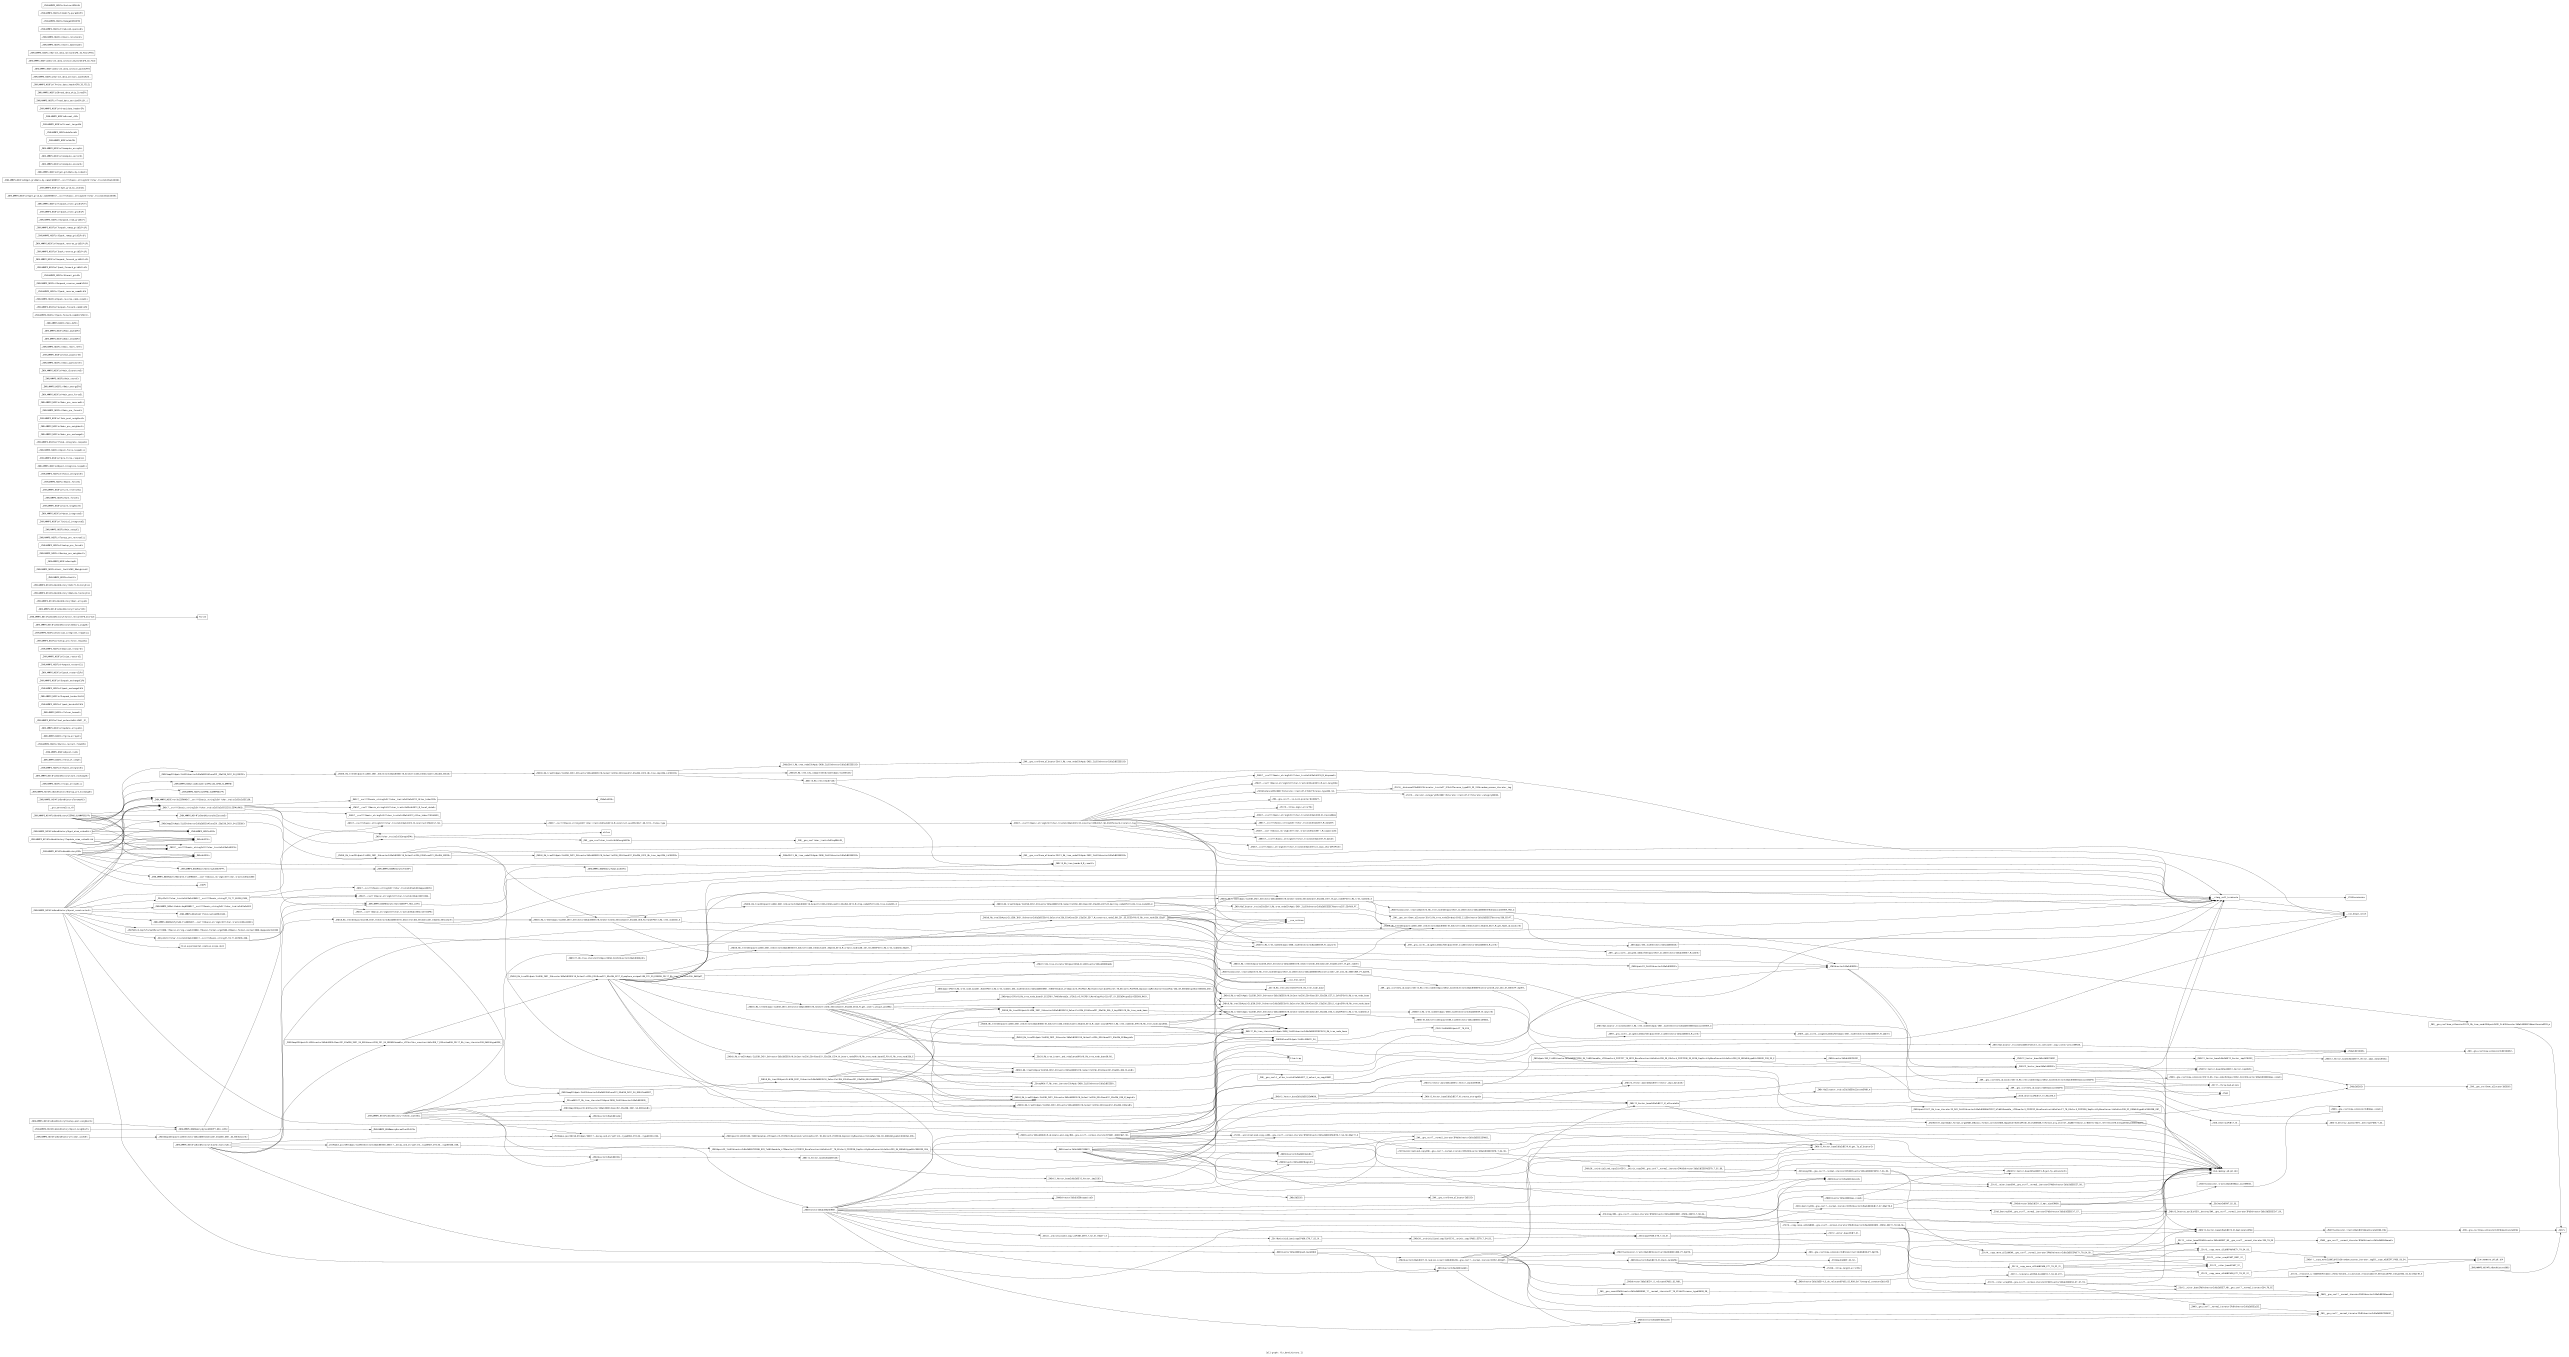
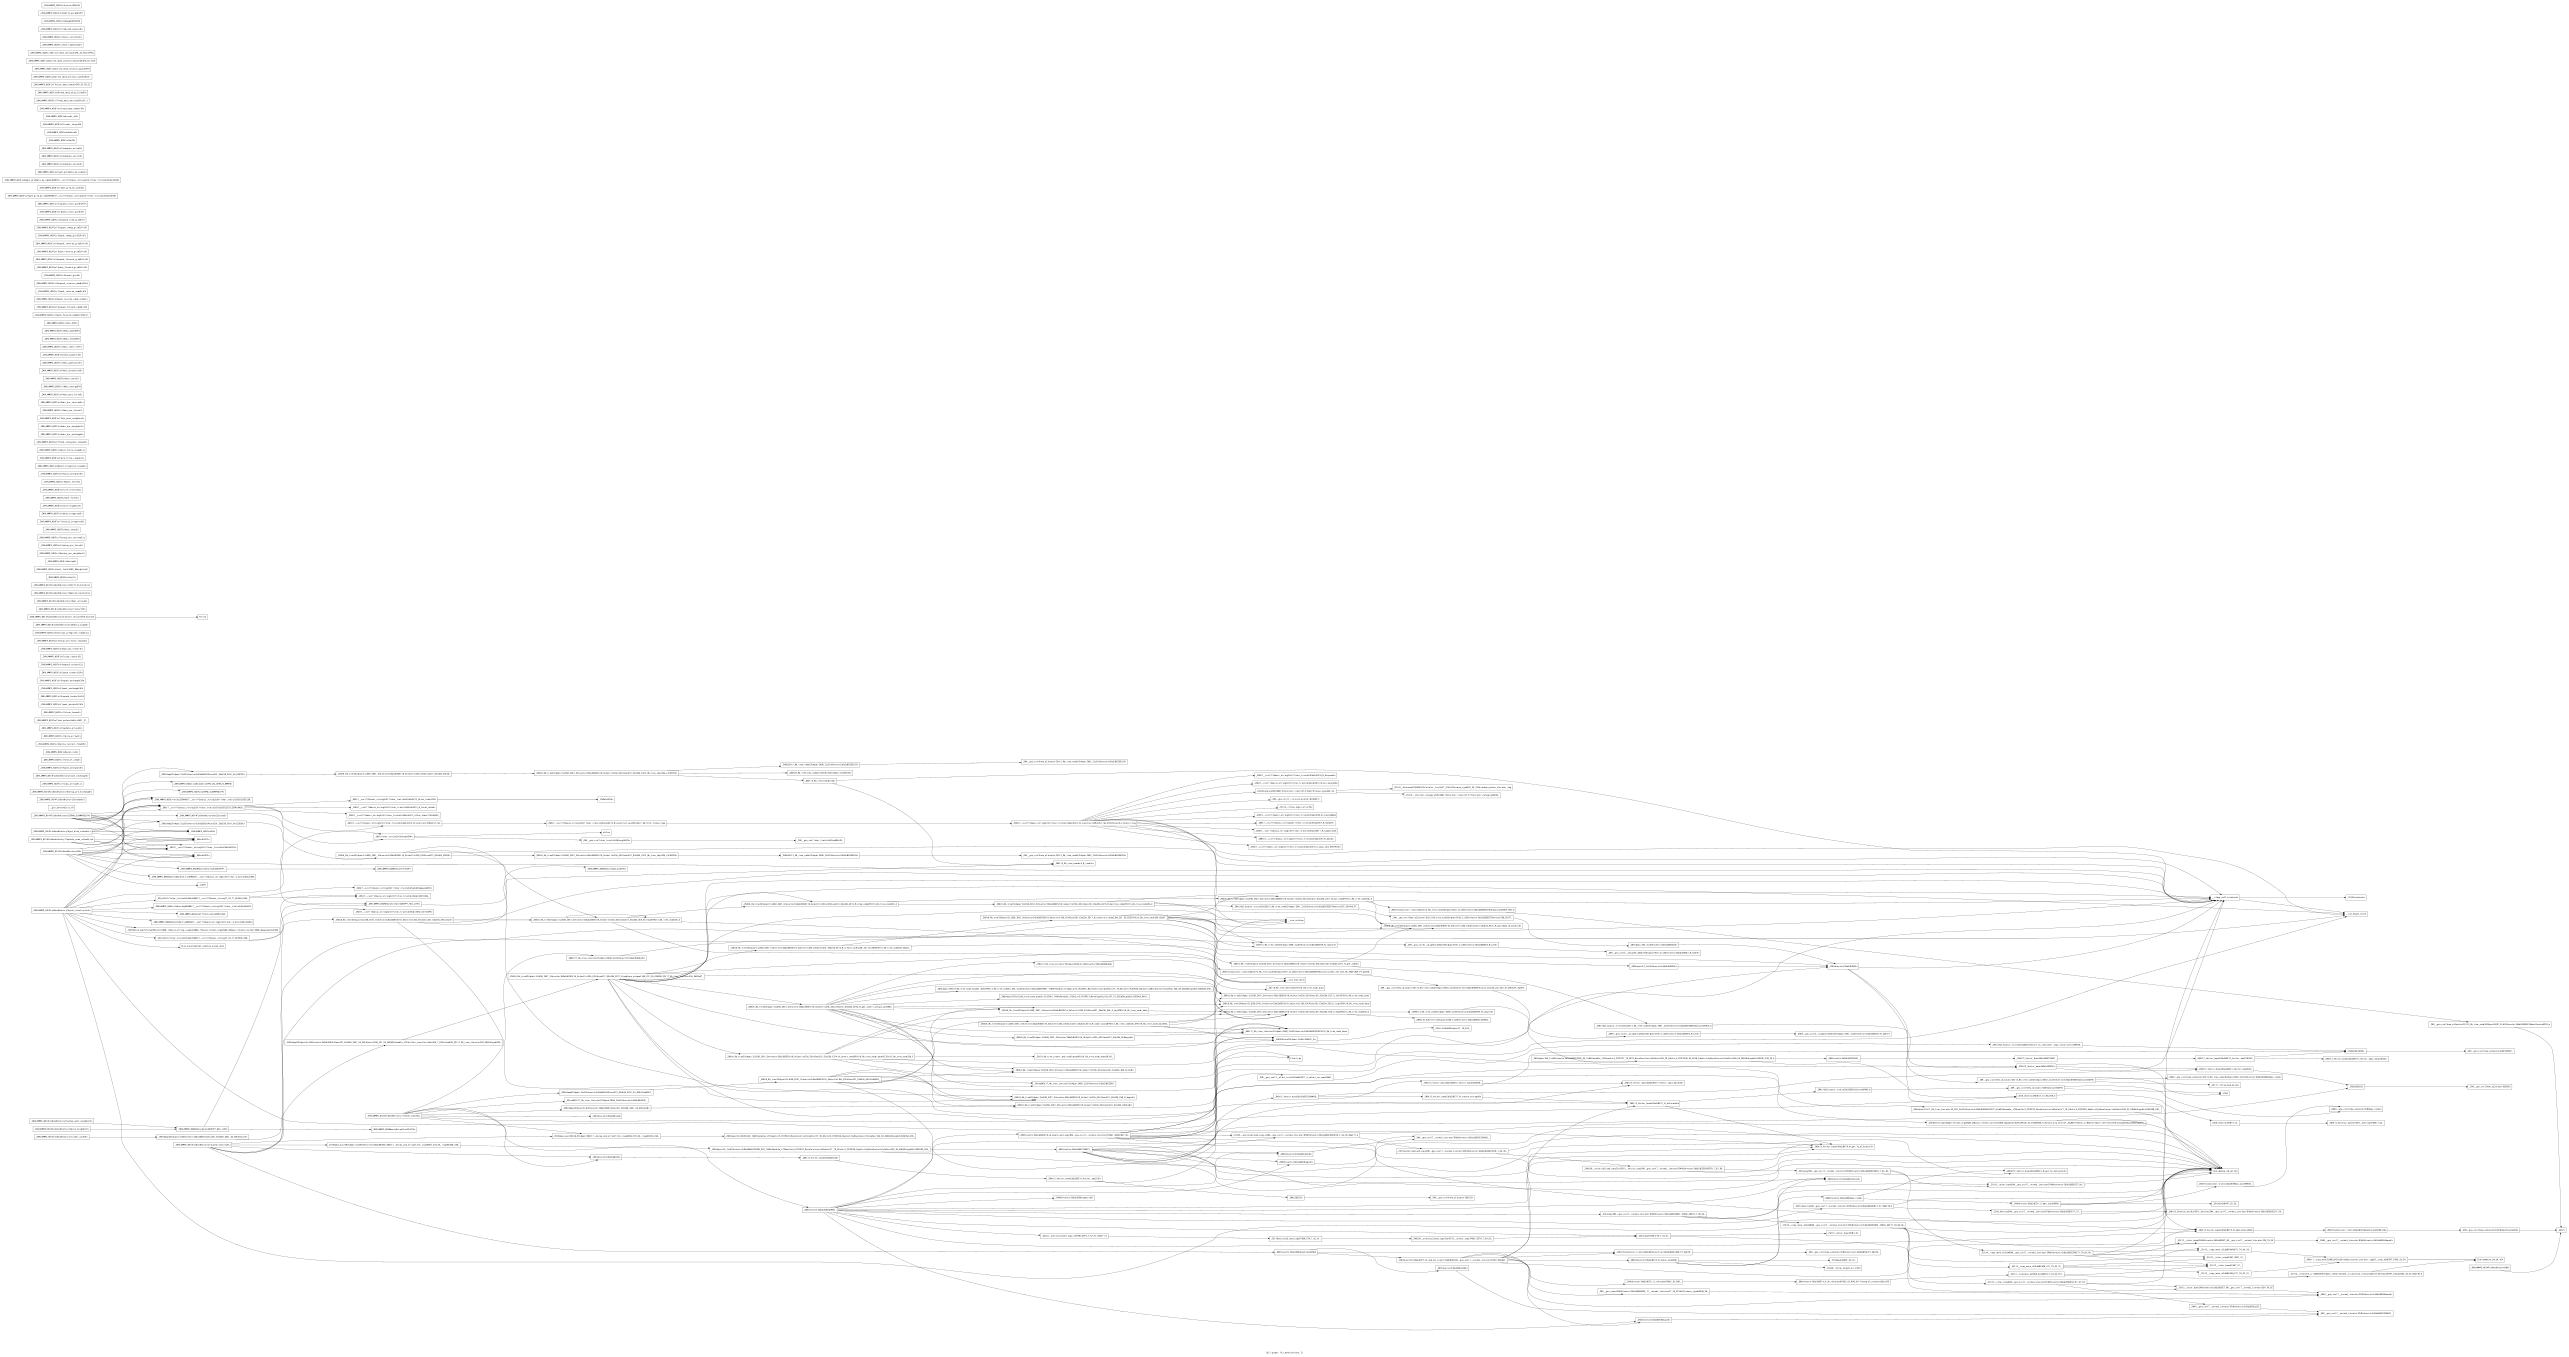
(2140, 1086) -> none
(1111, 1268) -> none
